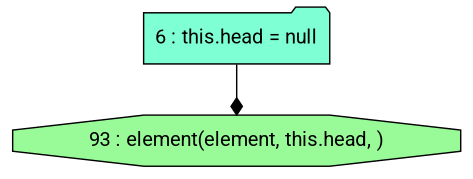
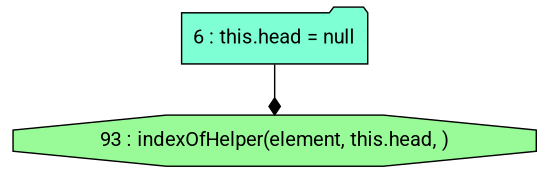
(237, 141) -> (275, 141)
